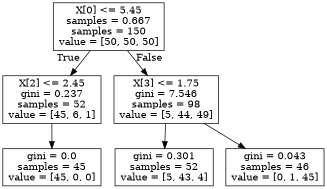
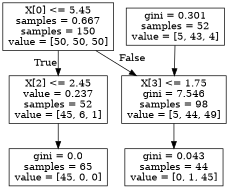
(52, 100) -> (58, 100)
(165, 132) -> (175, 57)
(52, 167) -> (58, 167)
(275, 167) -> (174, 167)
